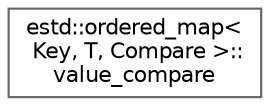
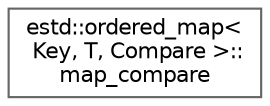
(135, 53) -> (135, 53)
